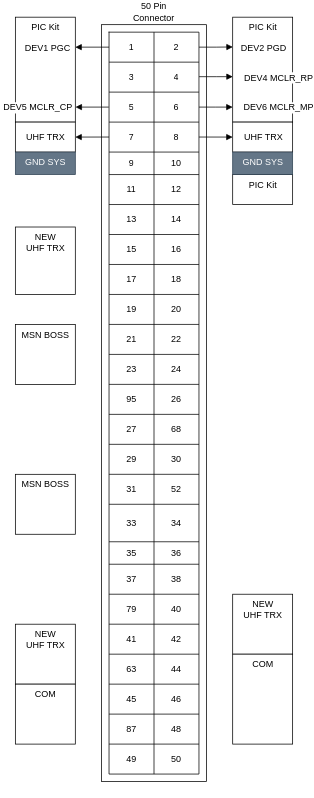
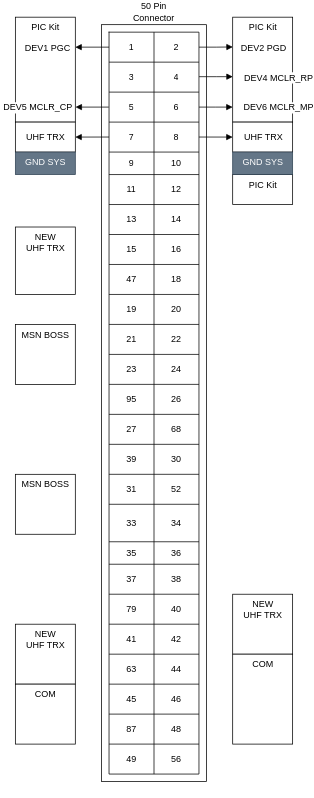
(132, 279) -> (132, 279)
(132, 459) -> (132, 459)
(177, 759) -> (177, 759)
